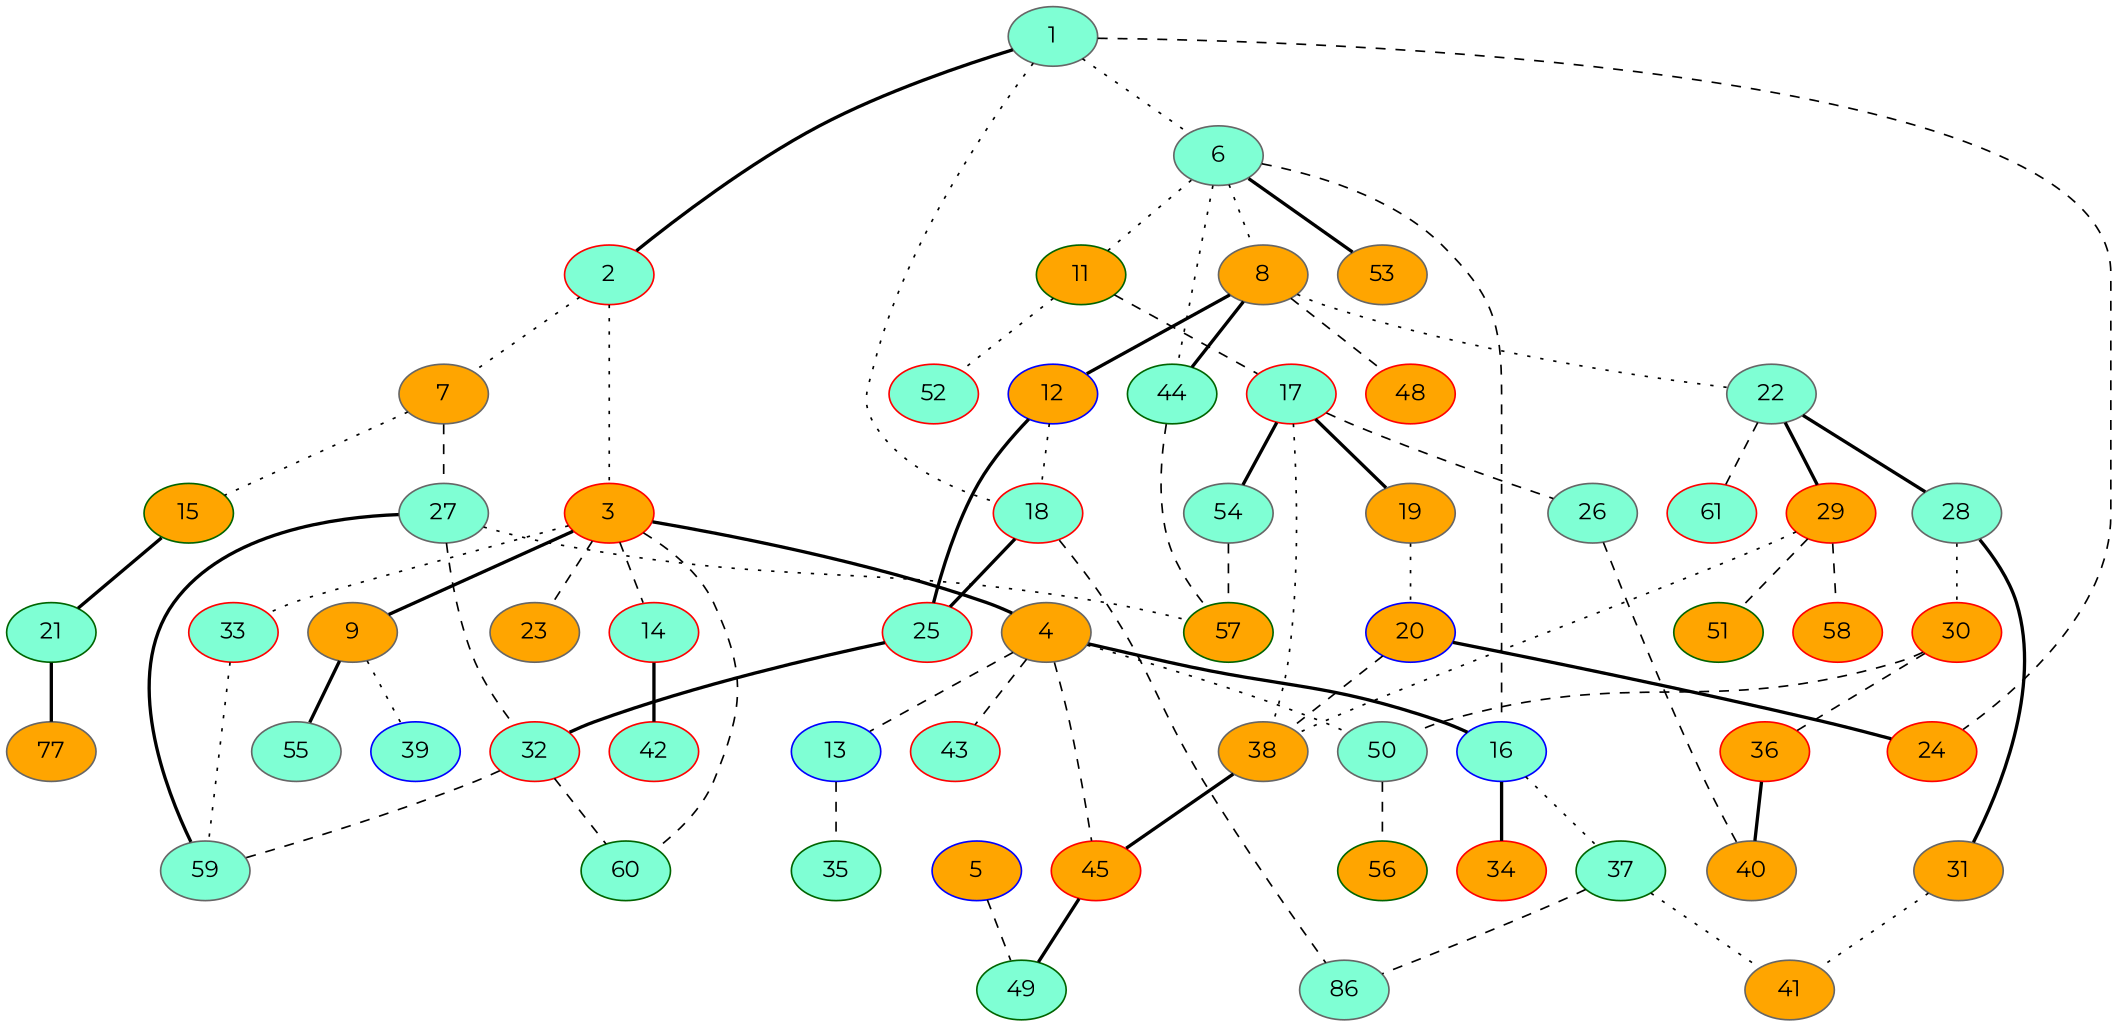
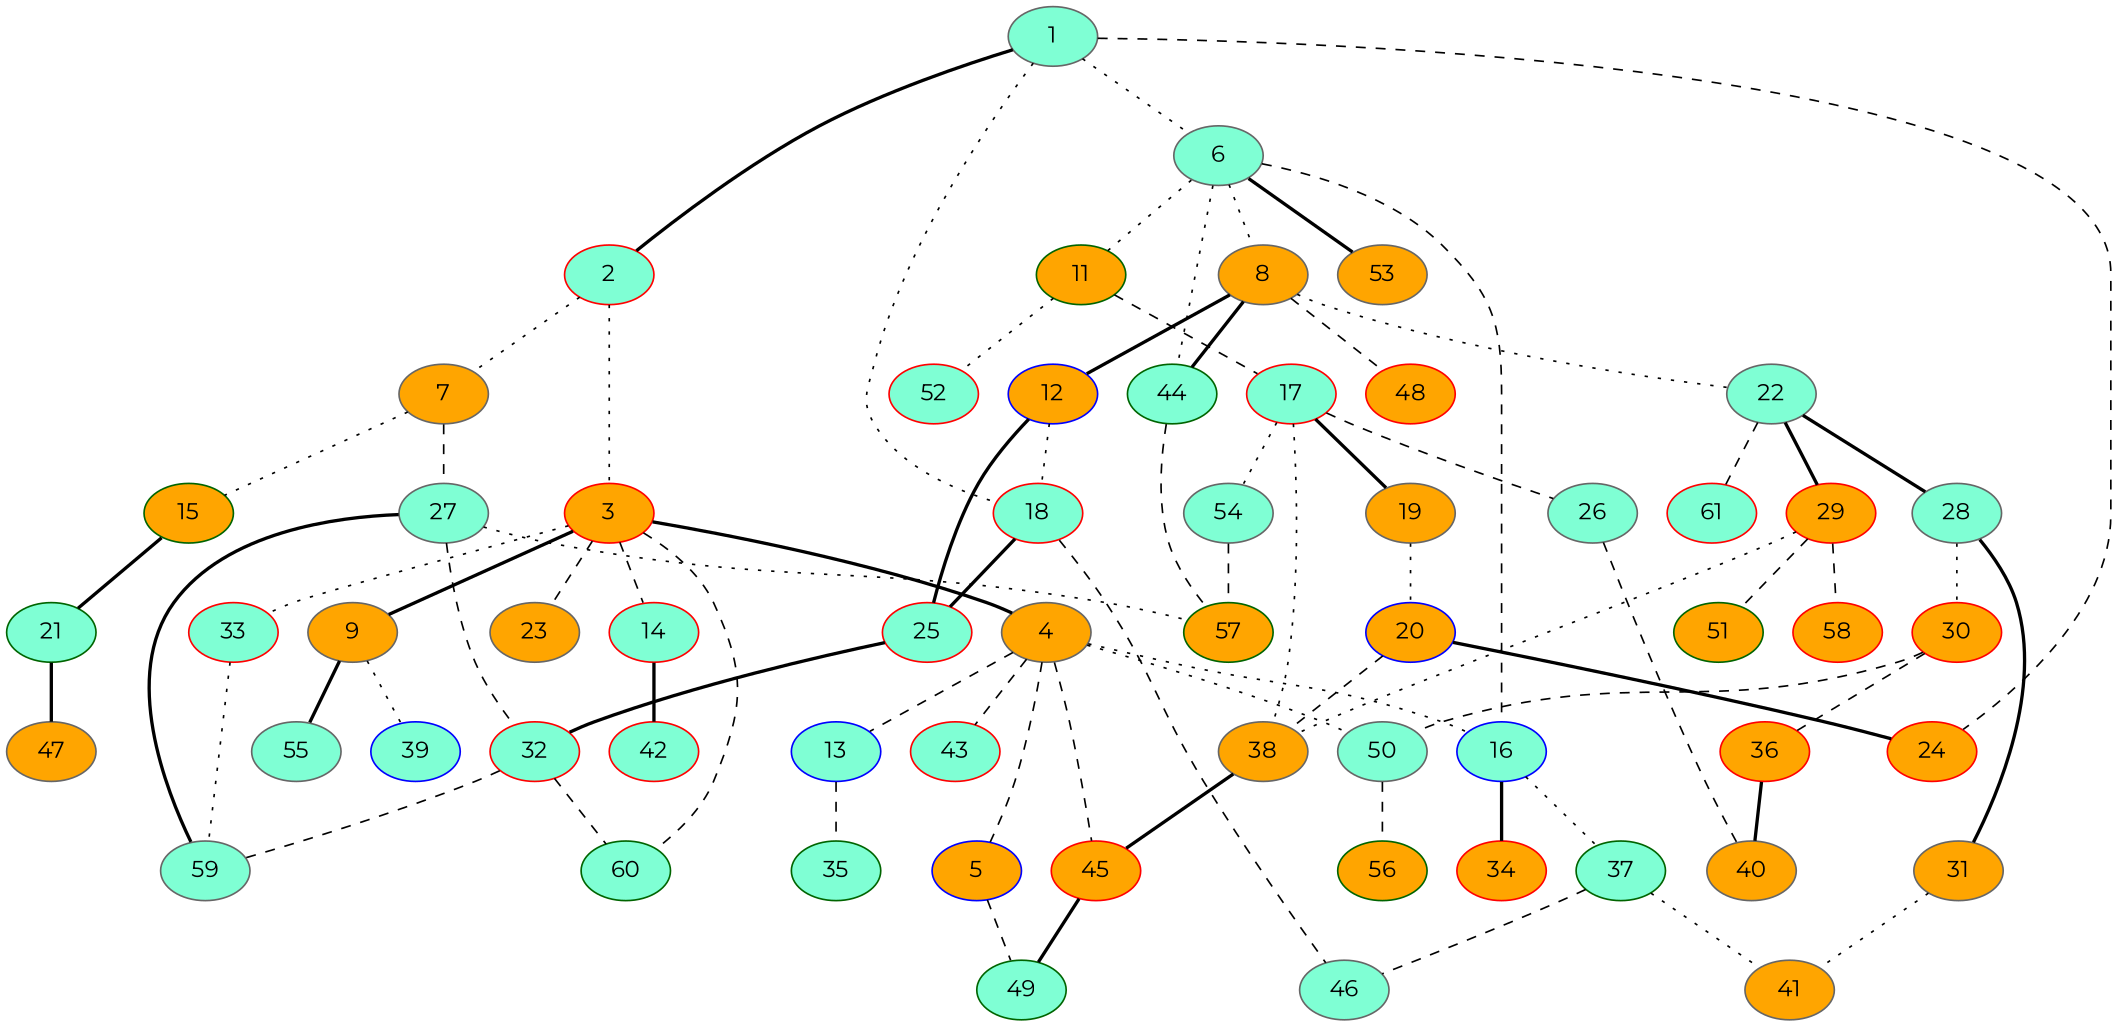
(1260, 454) -> (1260, 454)
(1270, 681) -> (1270, 681)
(51, 752) -> (51, 752)
none -> (1023, 754)
(1344, 990) -> (1344, 990)
